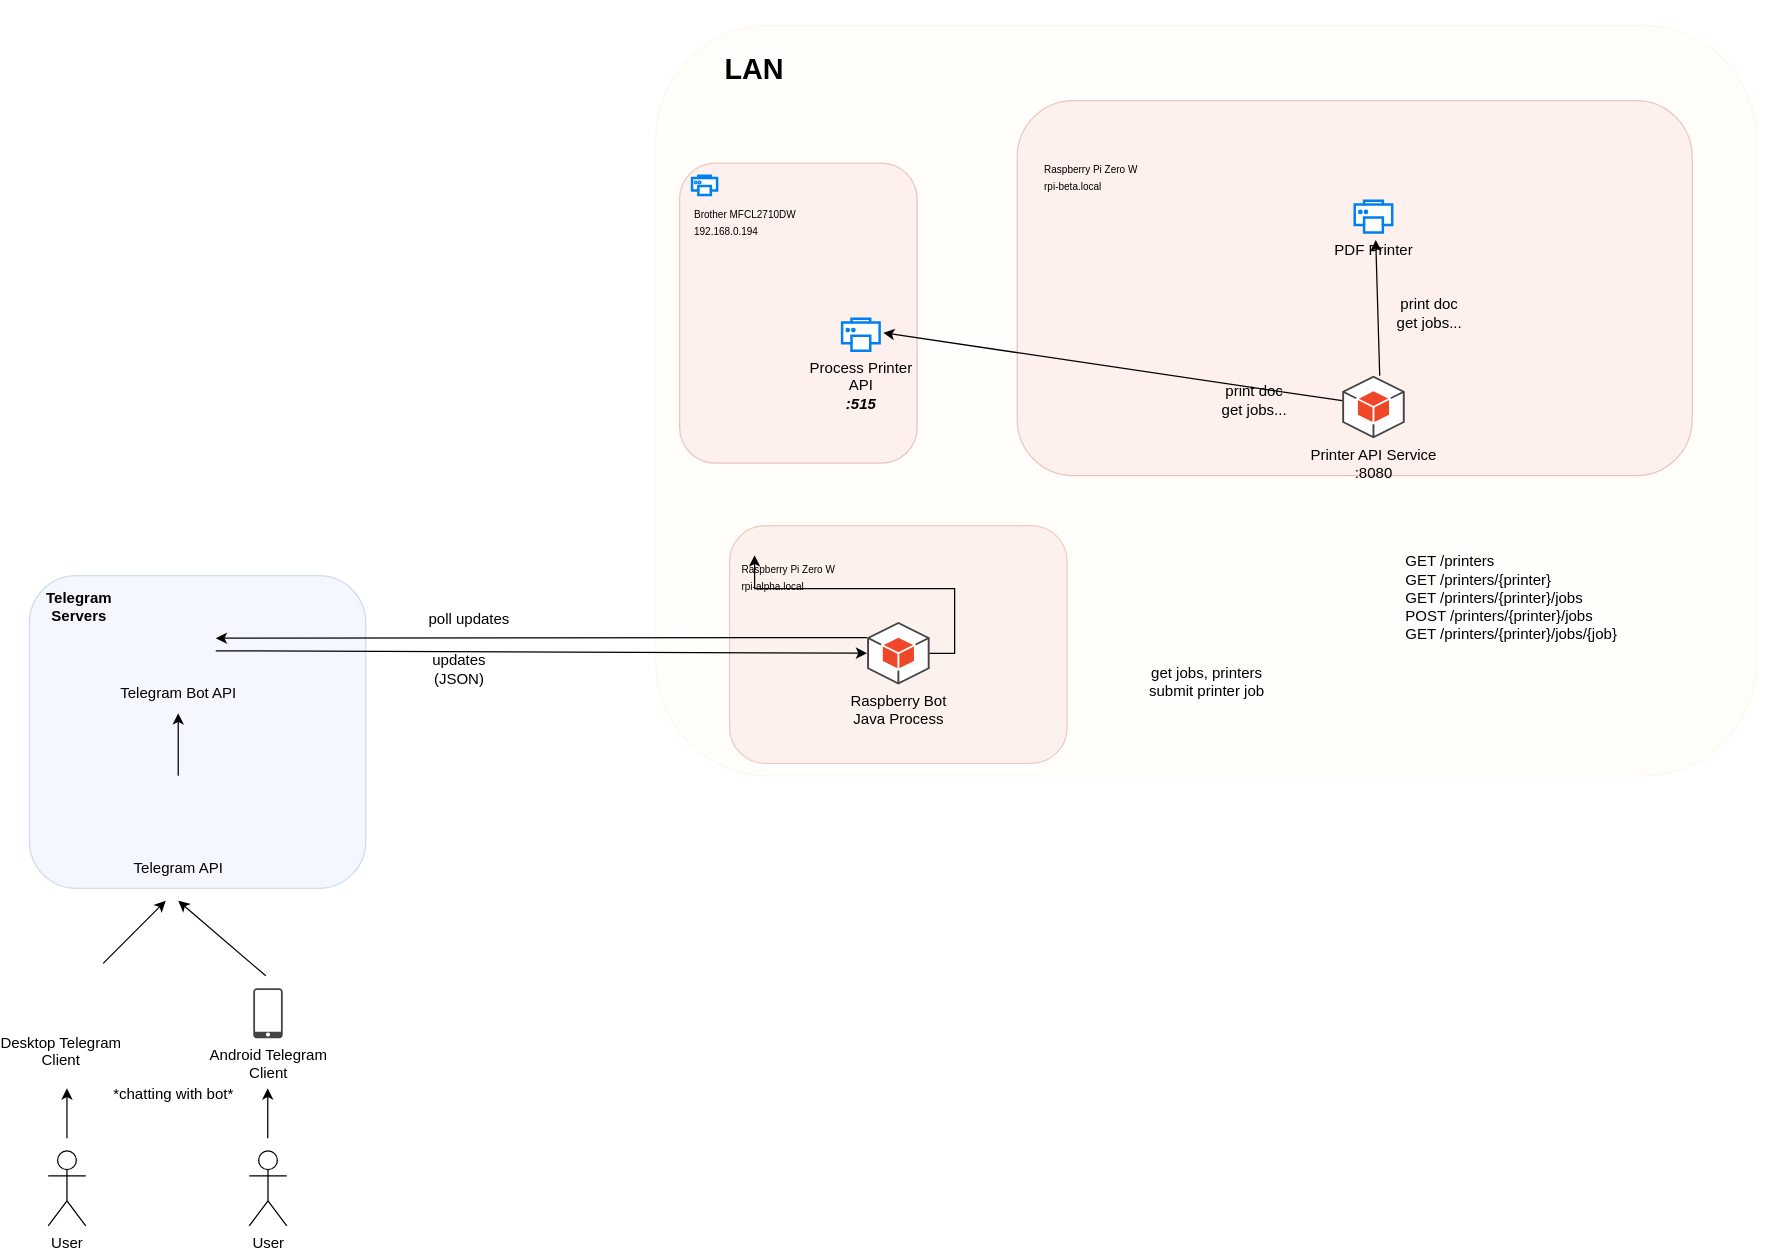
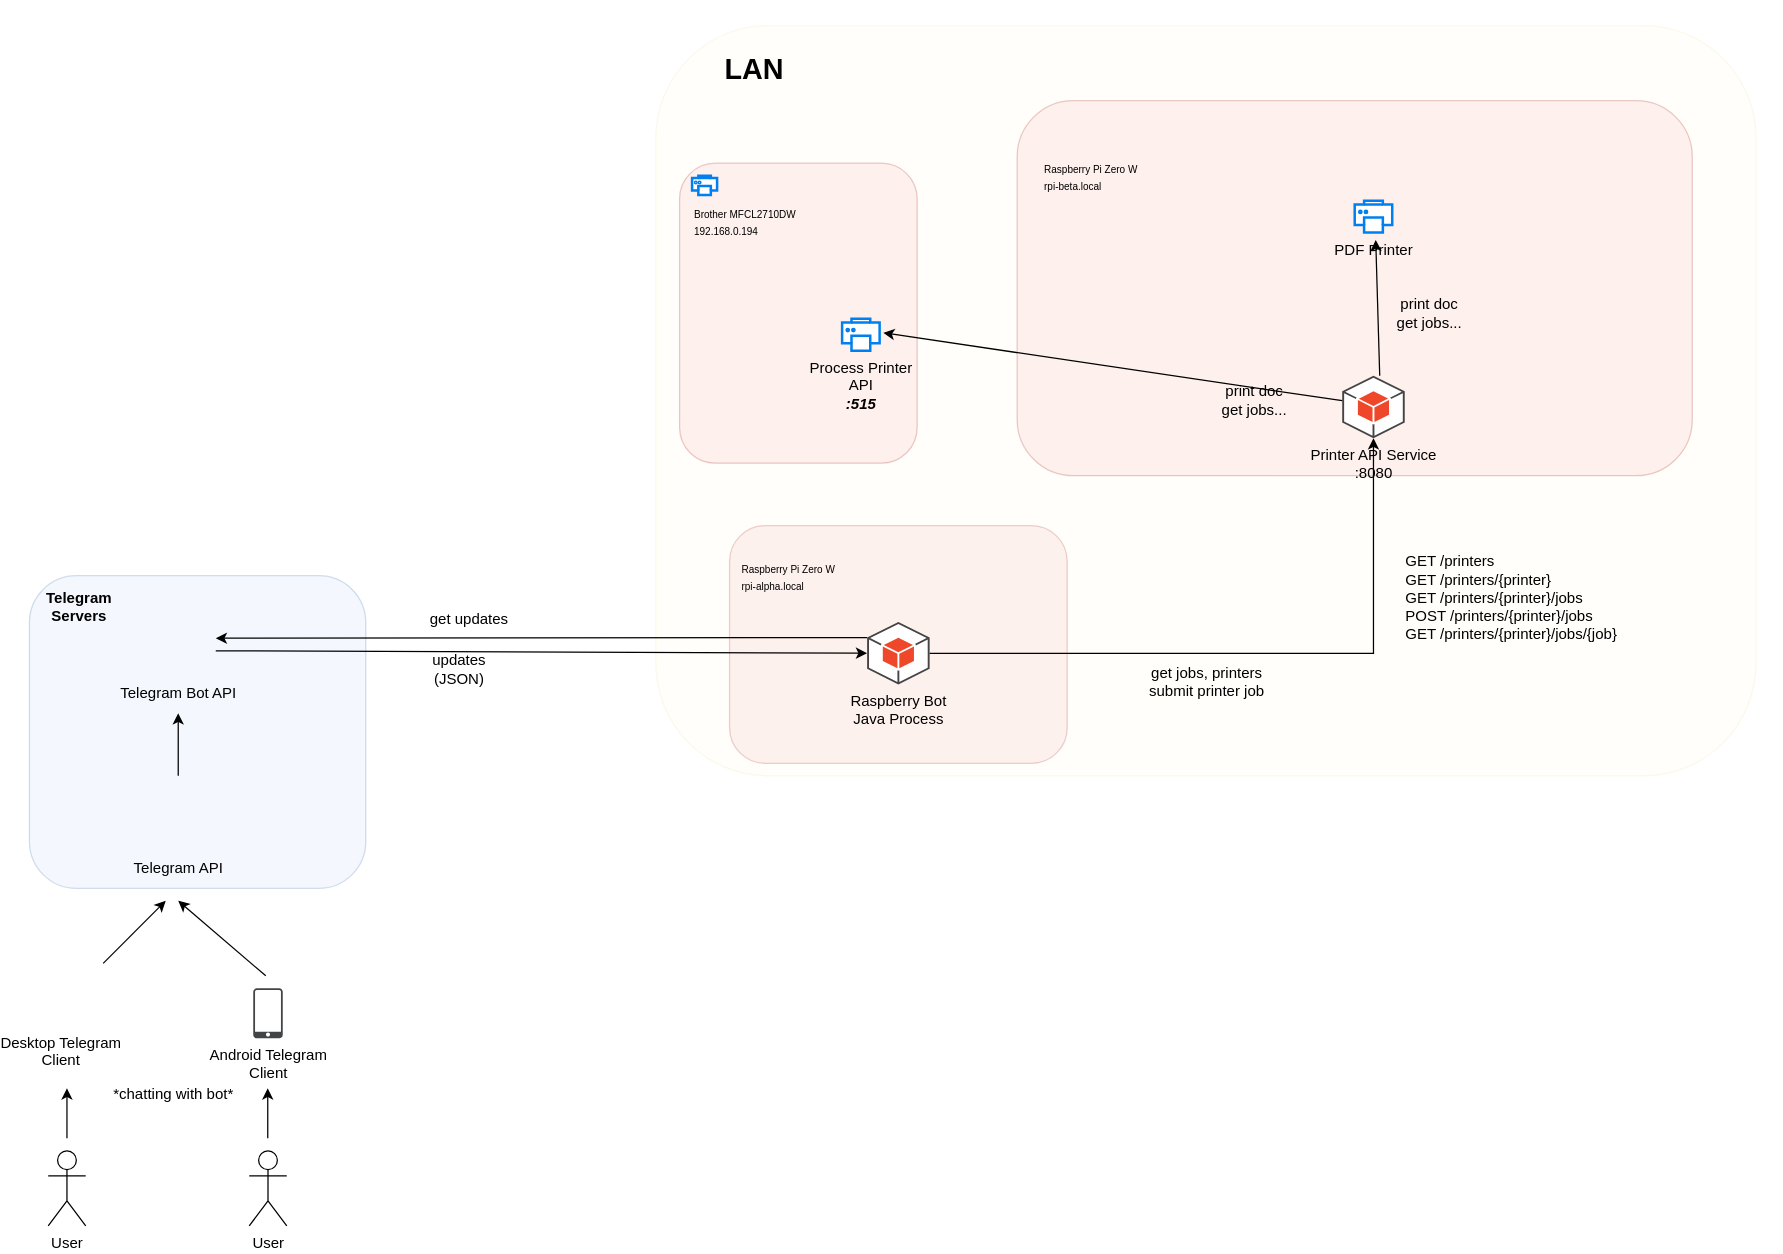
(875, 589) -> (1266, 653)
(469, 619) -> (469, 619)
